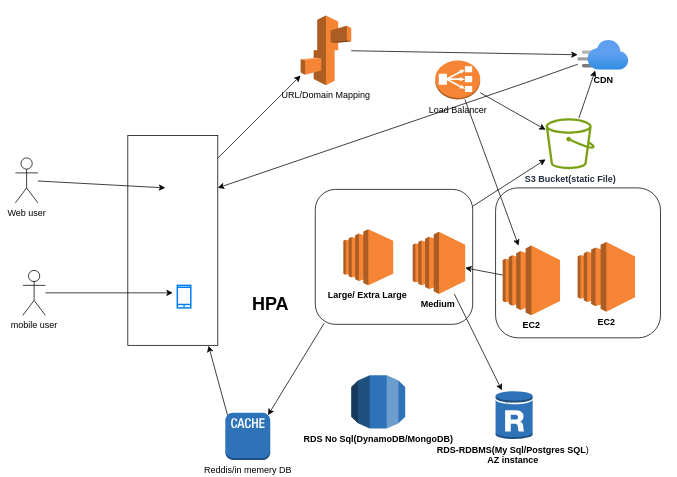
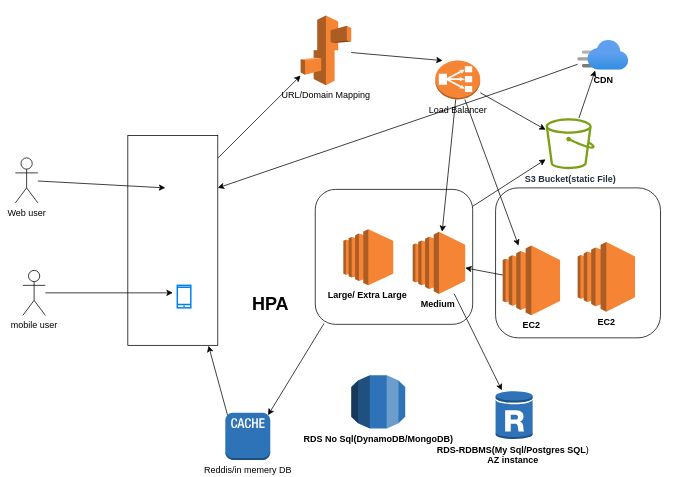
(382, 51) -> (394, 56)
none -> (449, 163)
